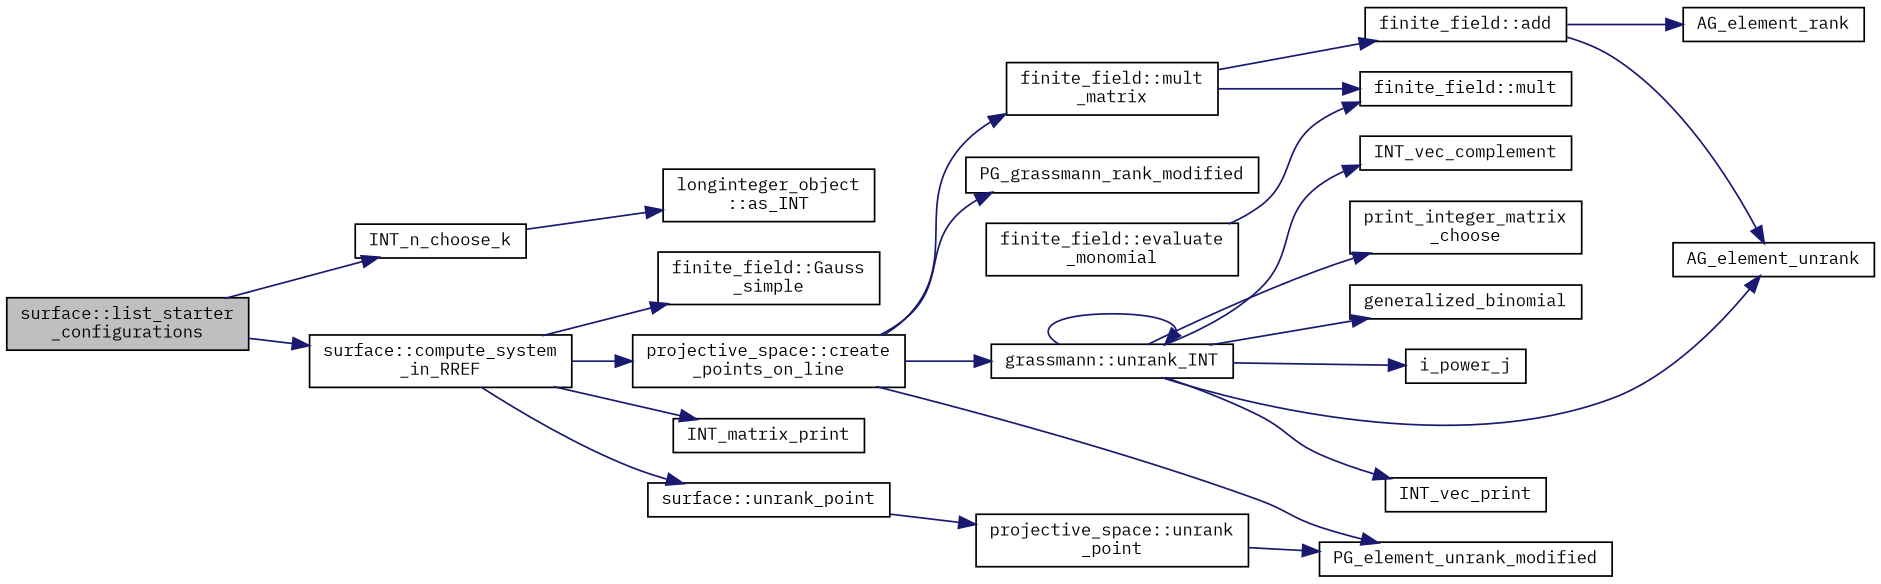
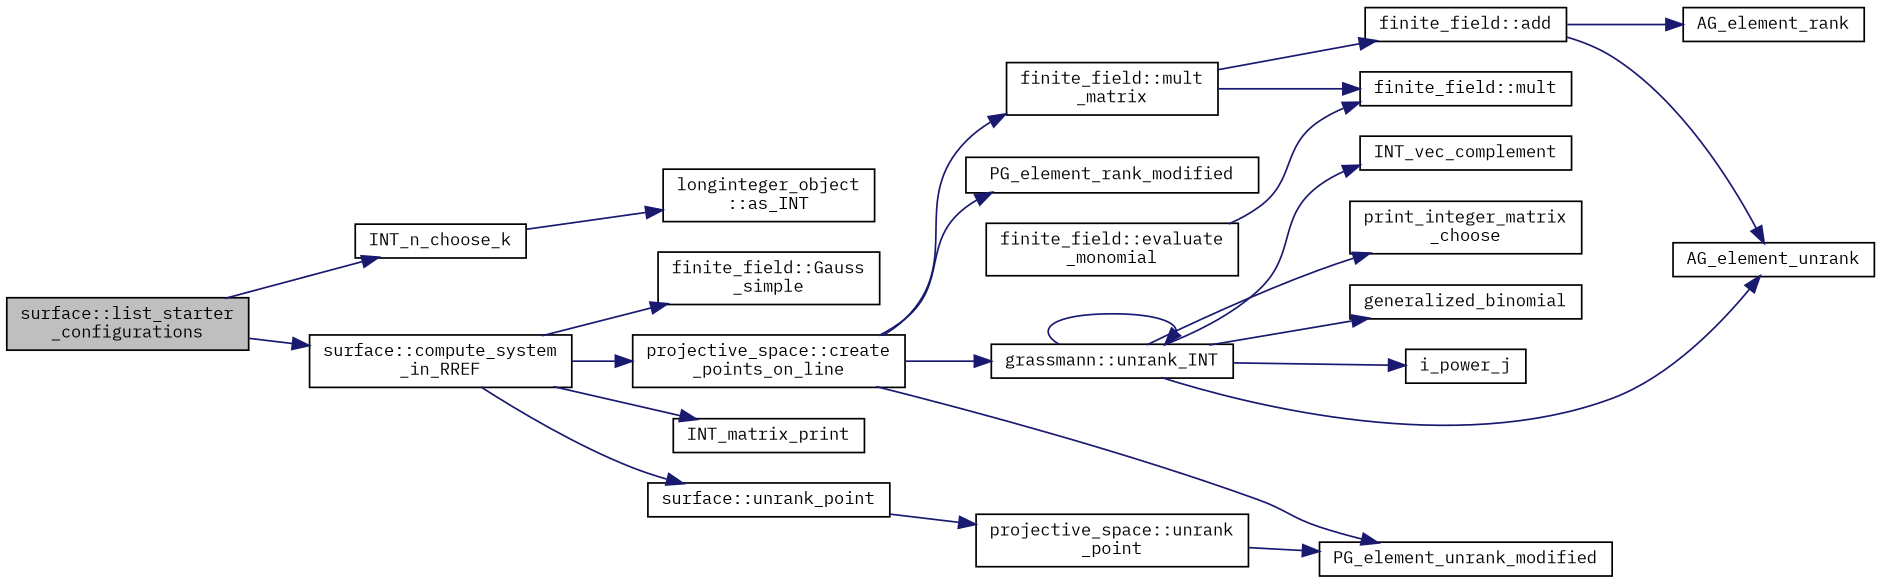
(1112, 175) -> (1112, 175)
(1466, 495) -> none
